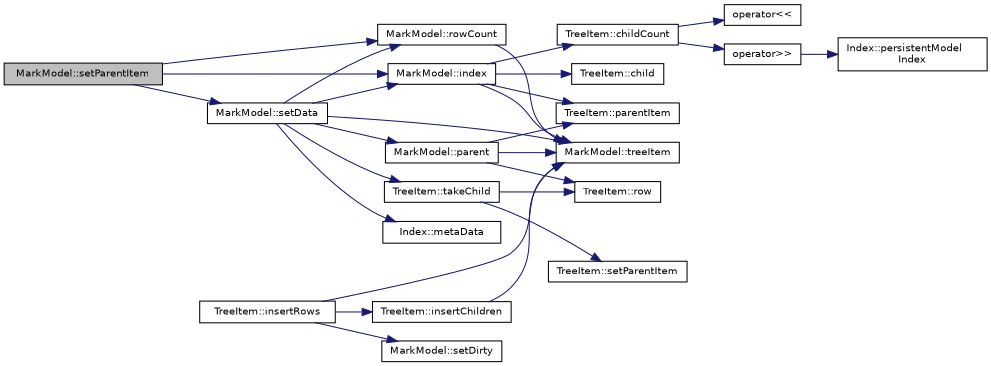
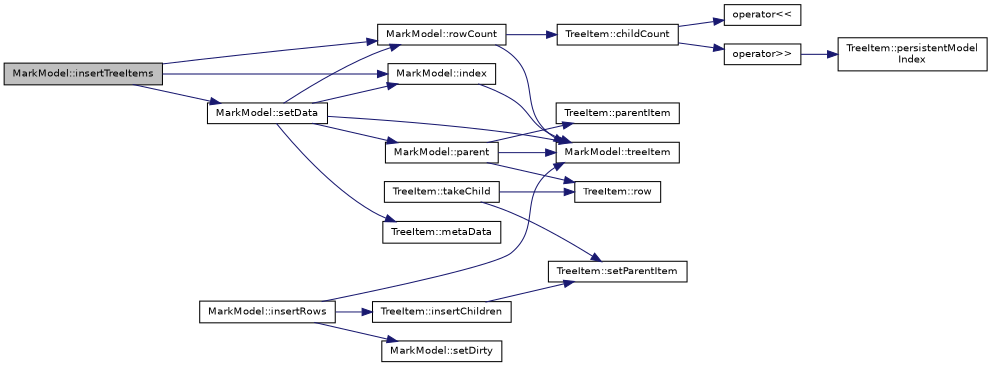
(913, 54) -> (913, 54)
(525, 55) -> (526, 35)
(83, 74) -> (83, 74)
(618, 74) -> none
(523, 92) -> none
(335, 154) -> none
(442, 232) -> (442, 232)
(529, 244) -> (525, 293)
(267, 312) -> (267, 312)
